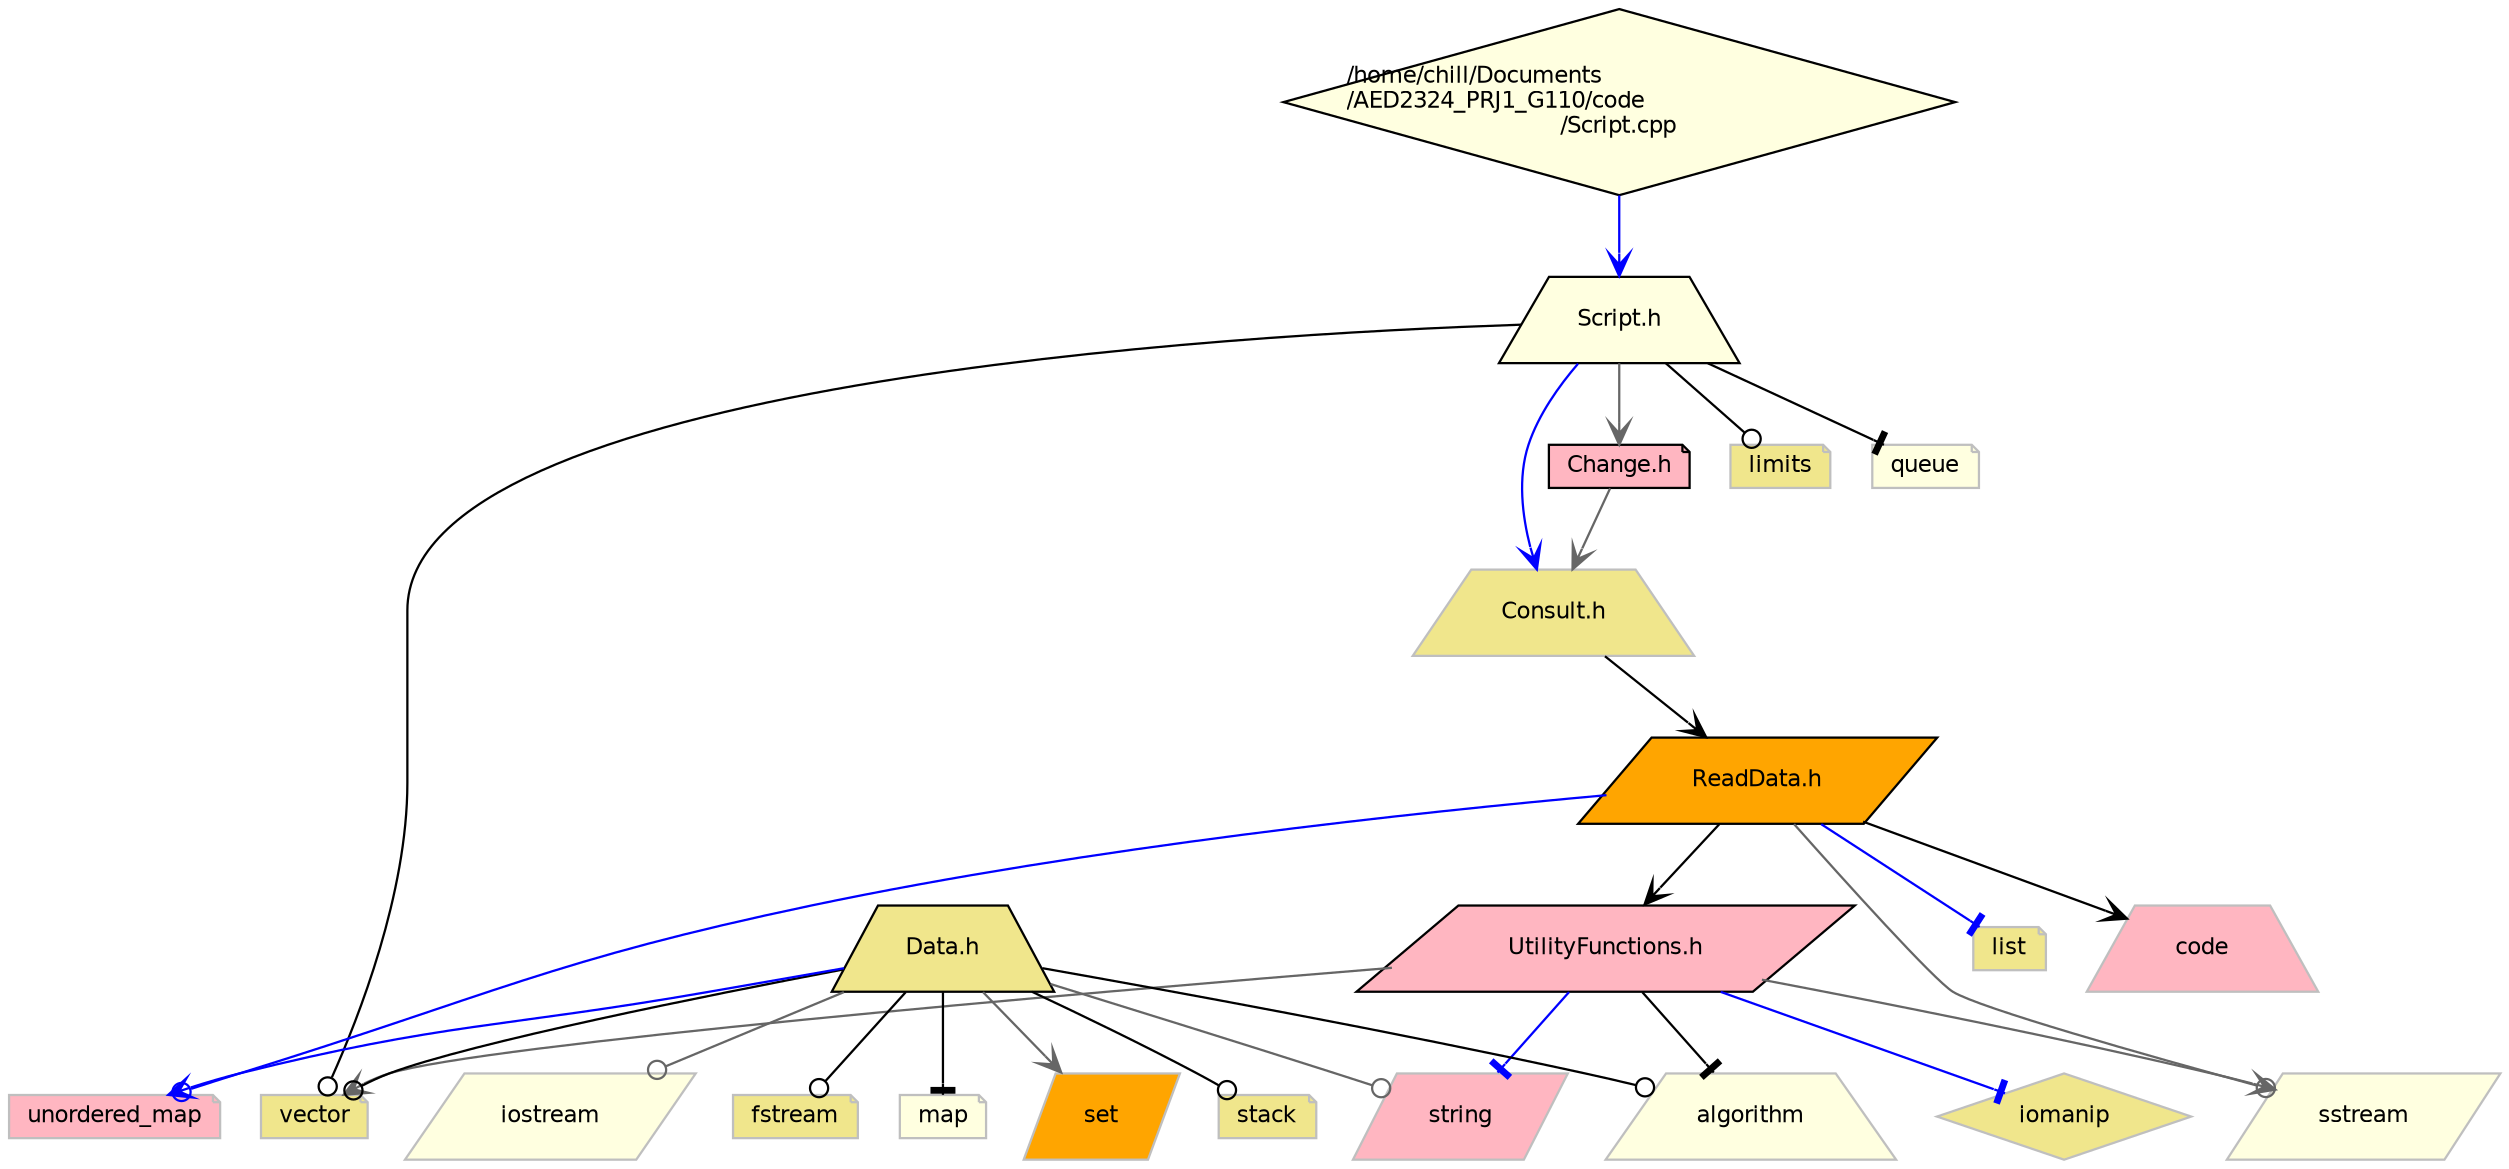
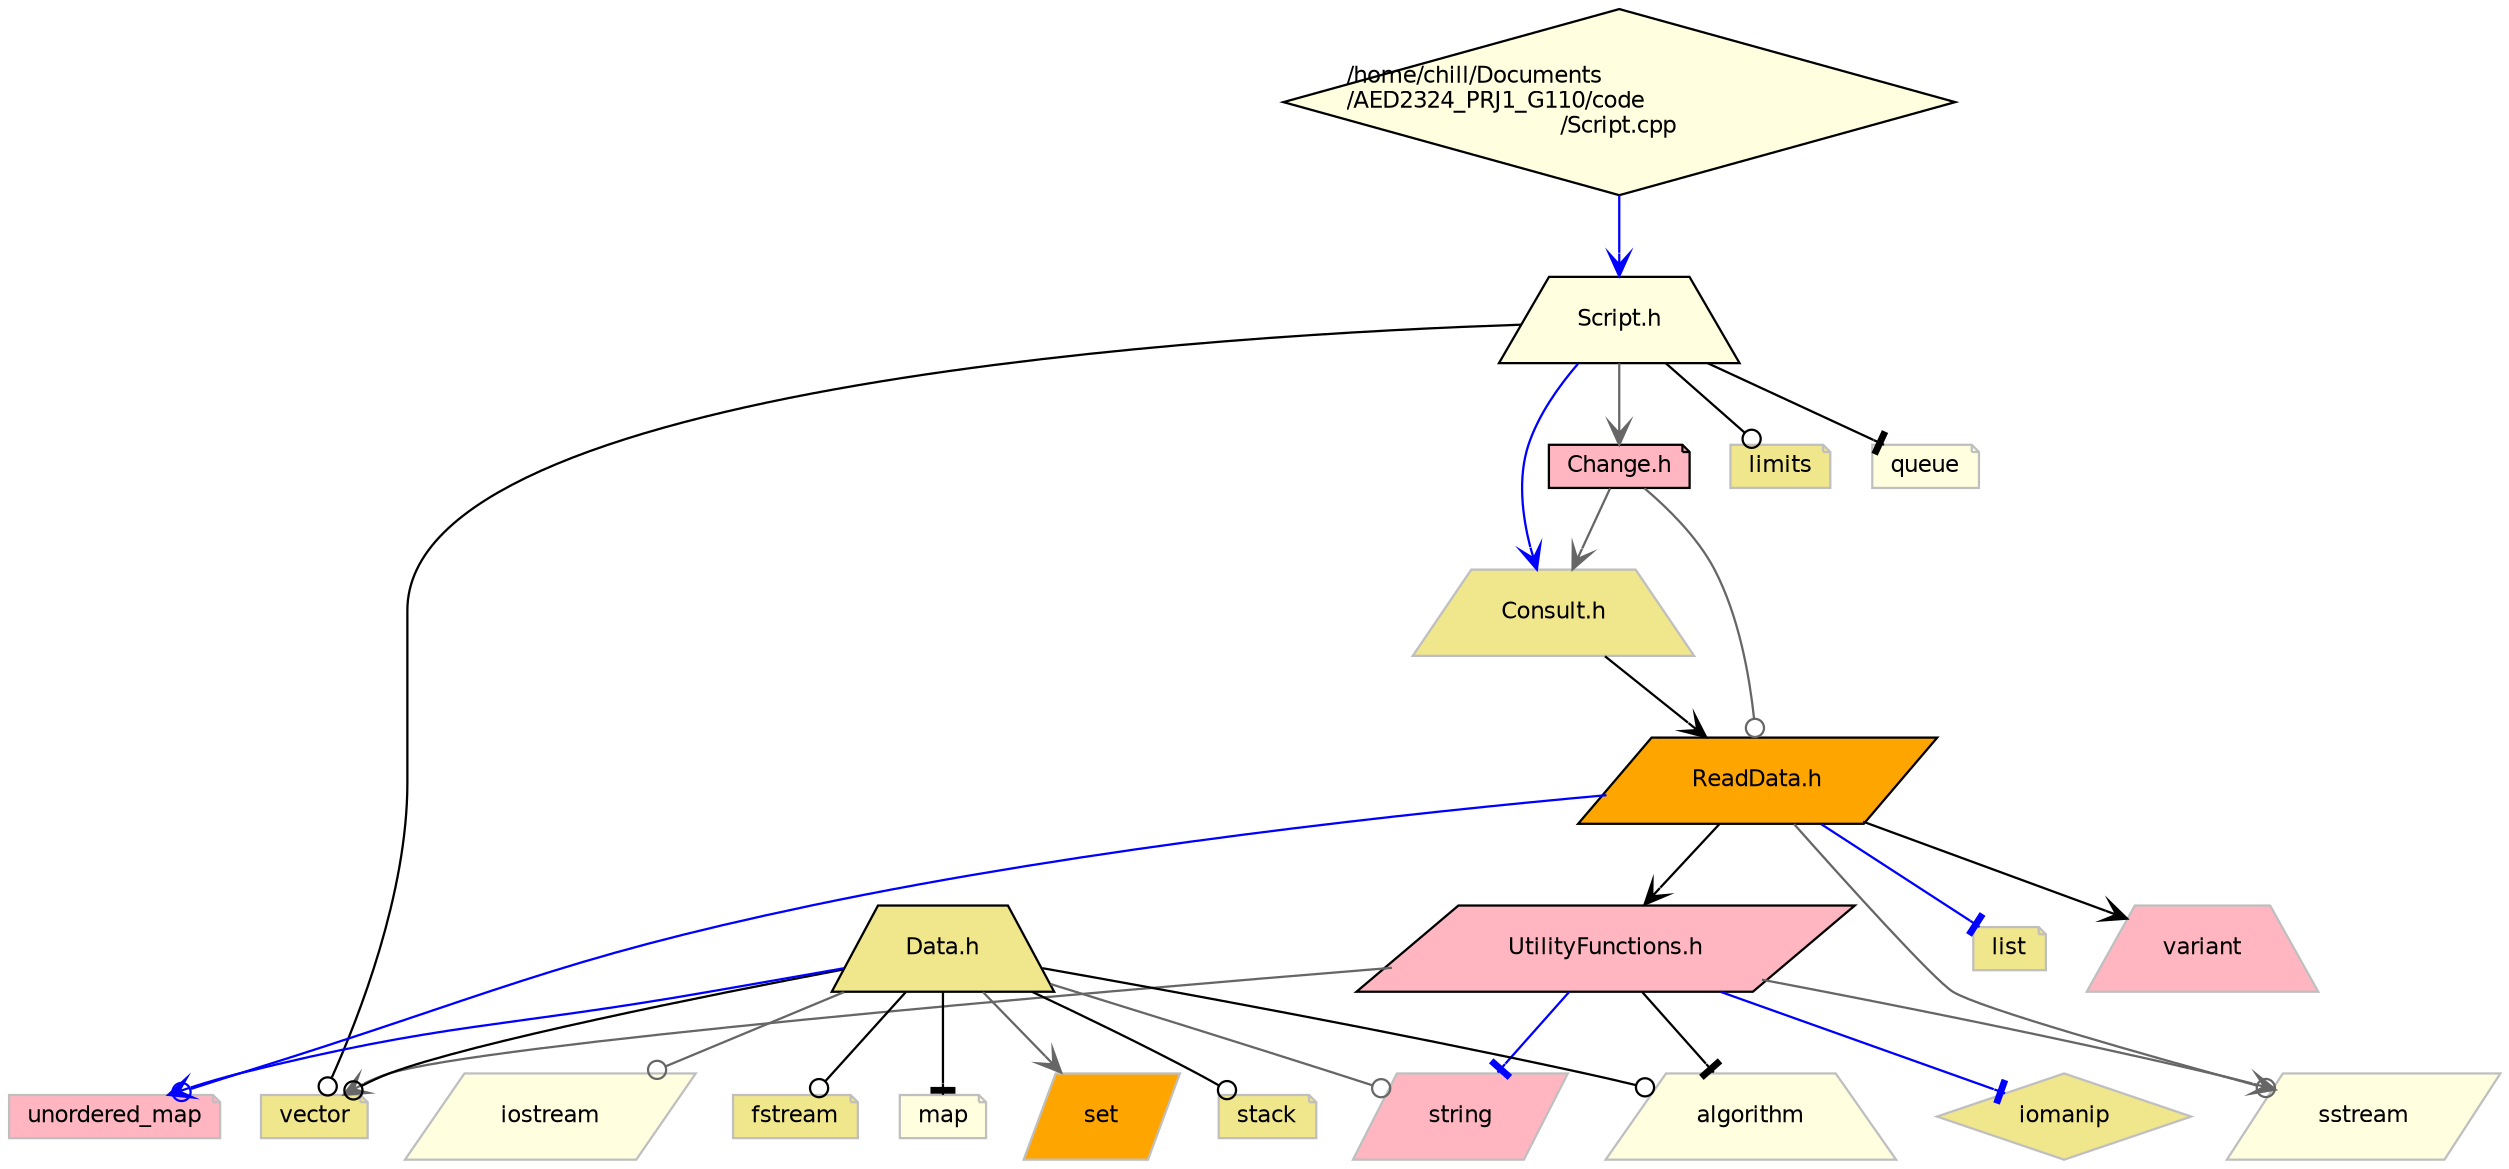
none -> (1724, 591)
(2202, 949) -> (2202, 949)
